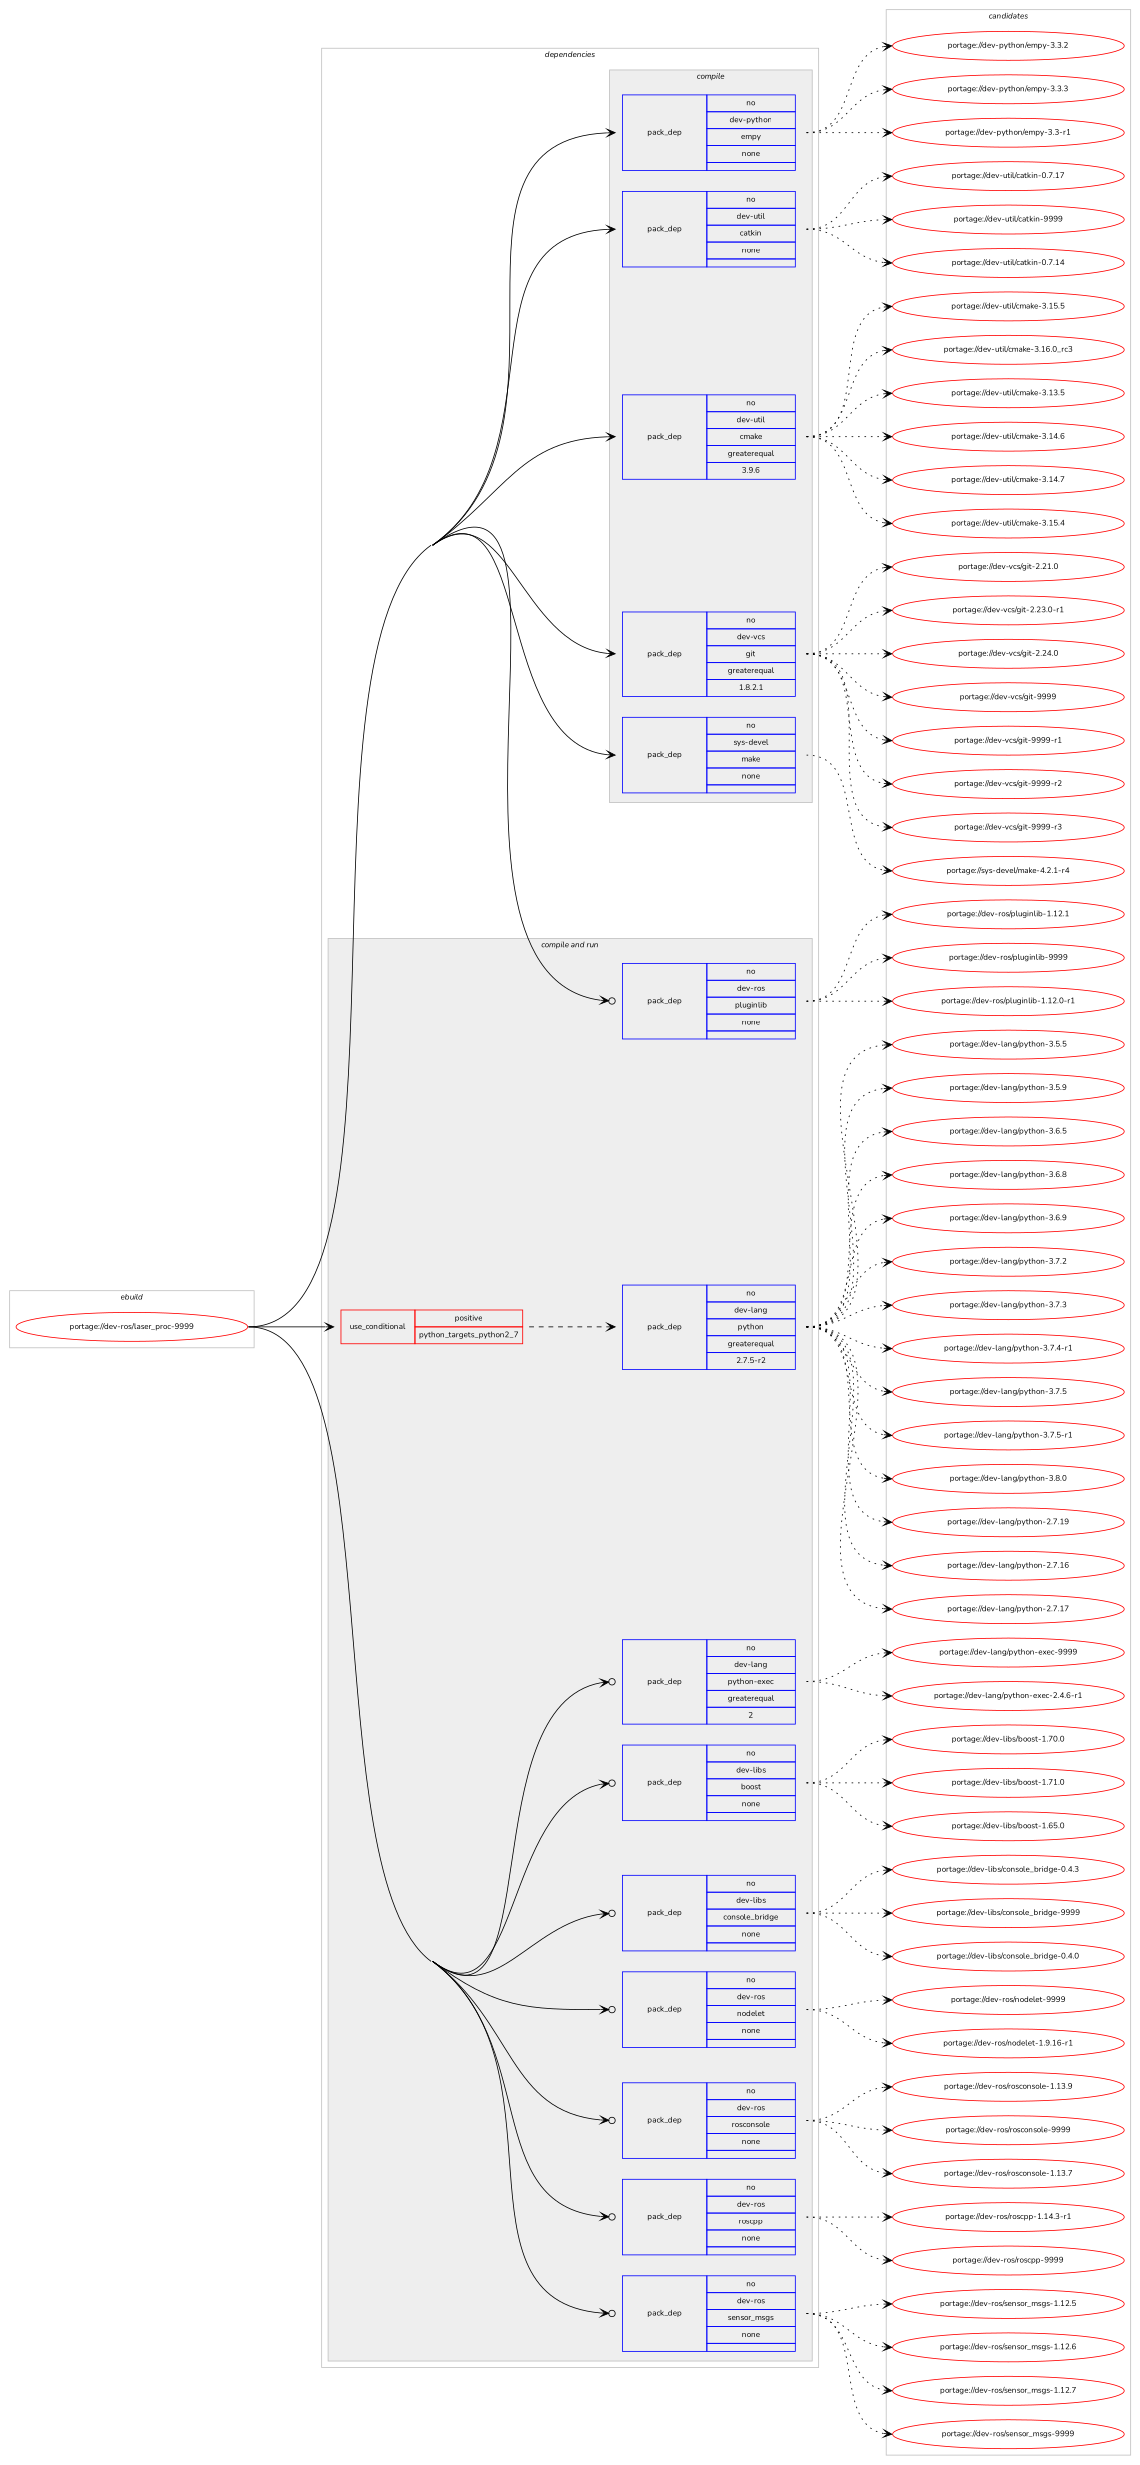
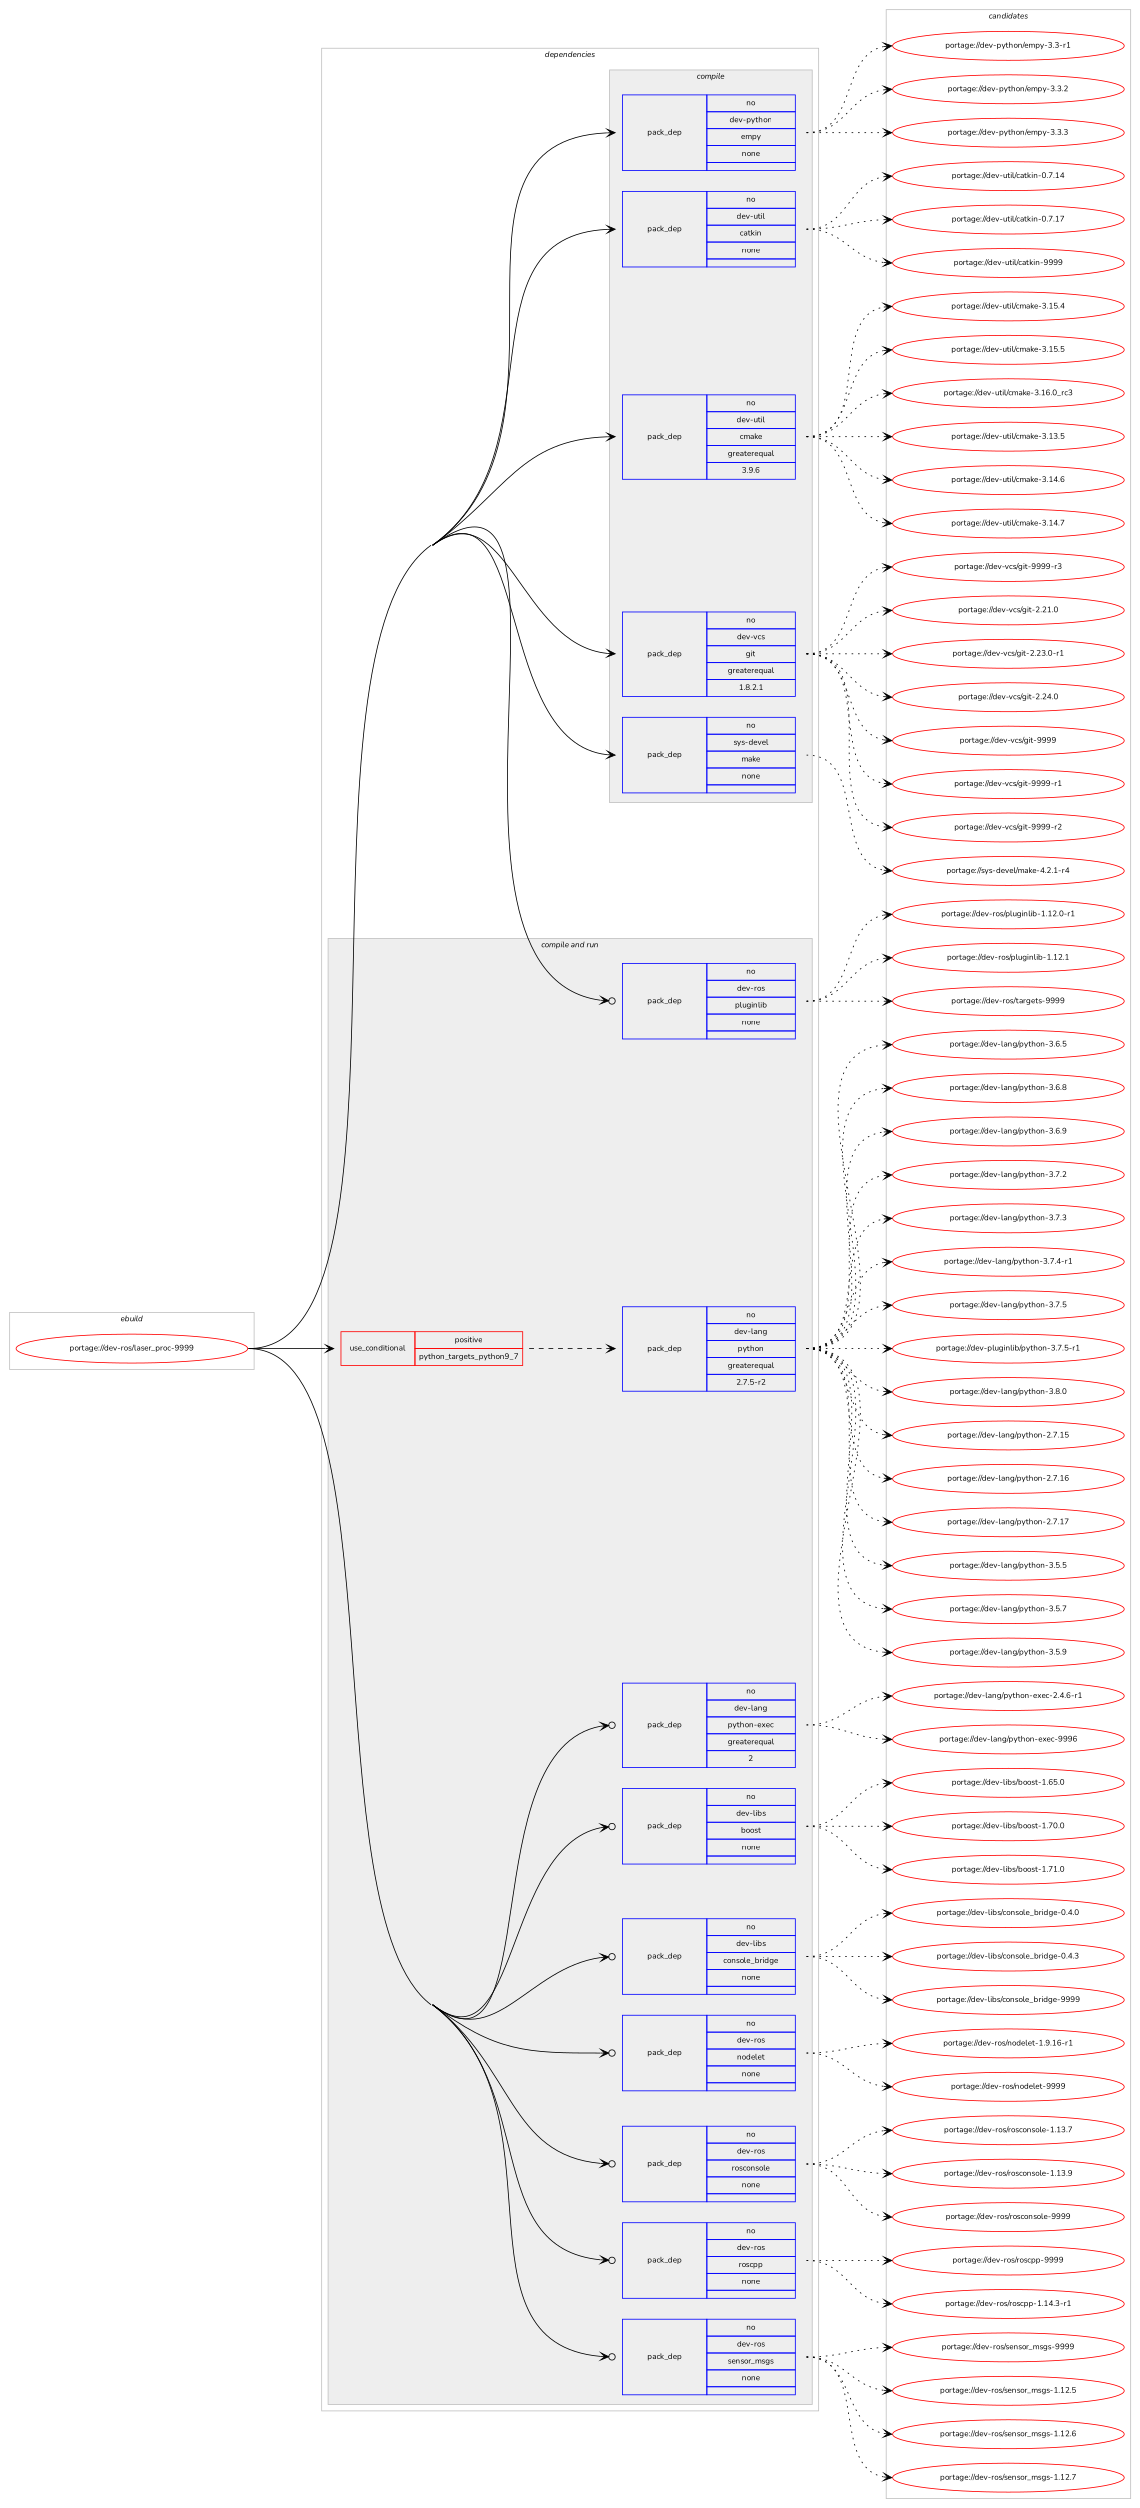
(1008, 958) -> (1008, 1001)
(469, 1335) -> (469, 1357)
(1008, 1435) -> (1008, 1349)
(1008, 1522) -> (1008, 1435)
none -> (1008, 1609)
(1008, 1653) -> (1008, 1739)
